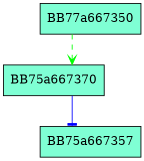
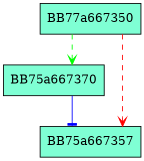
none -> (123, 76)
